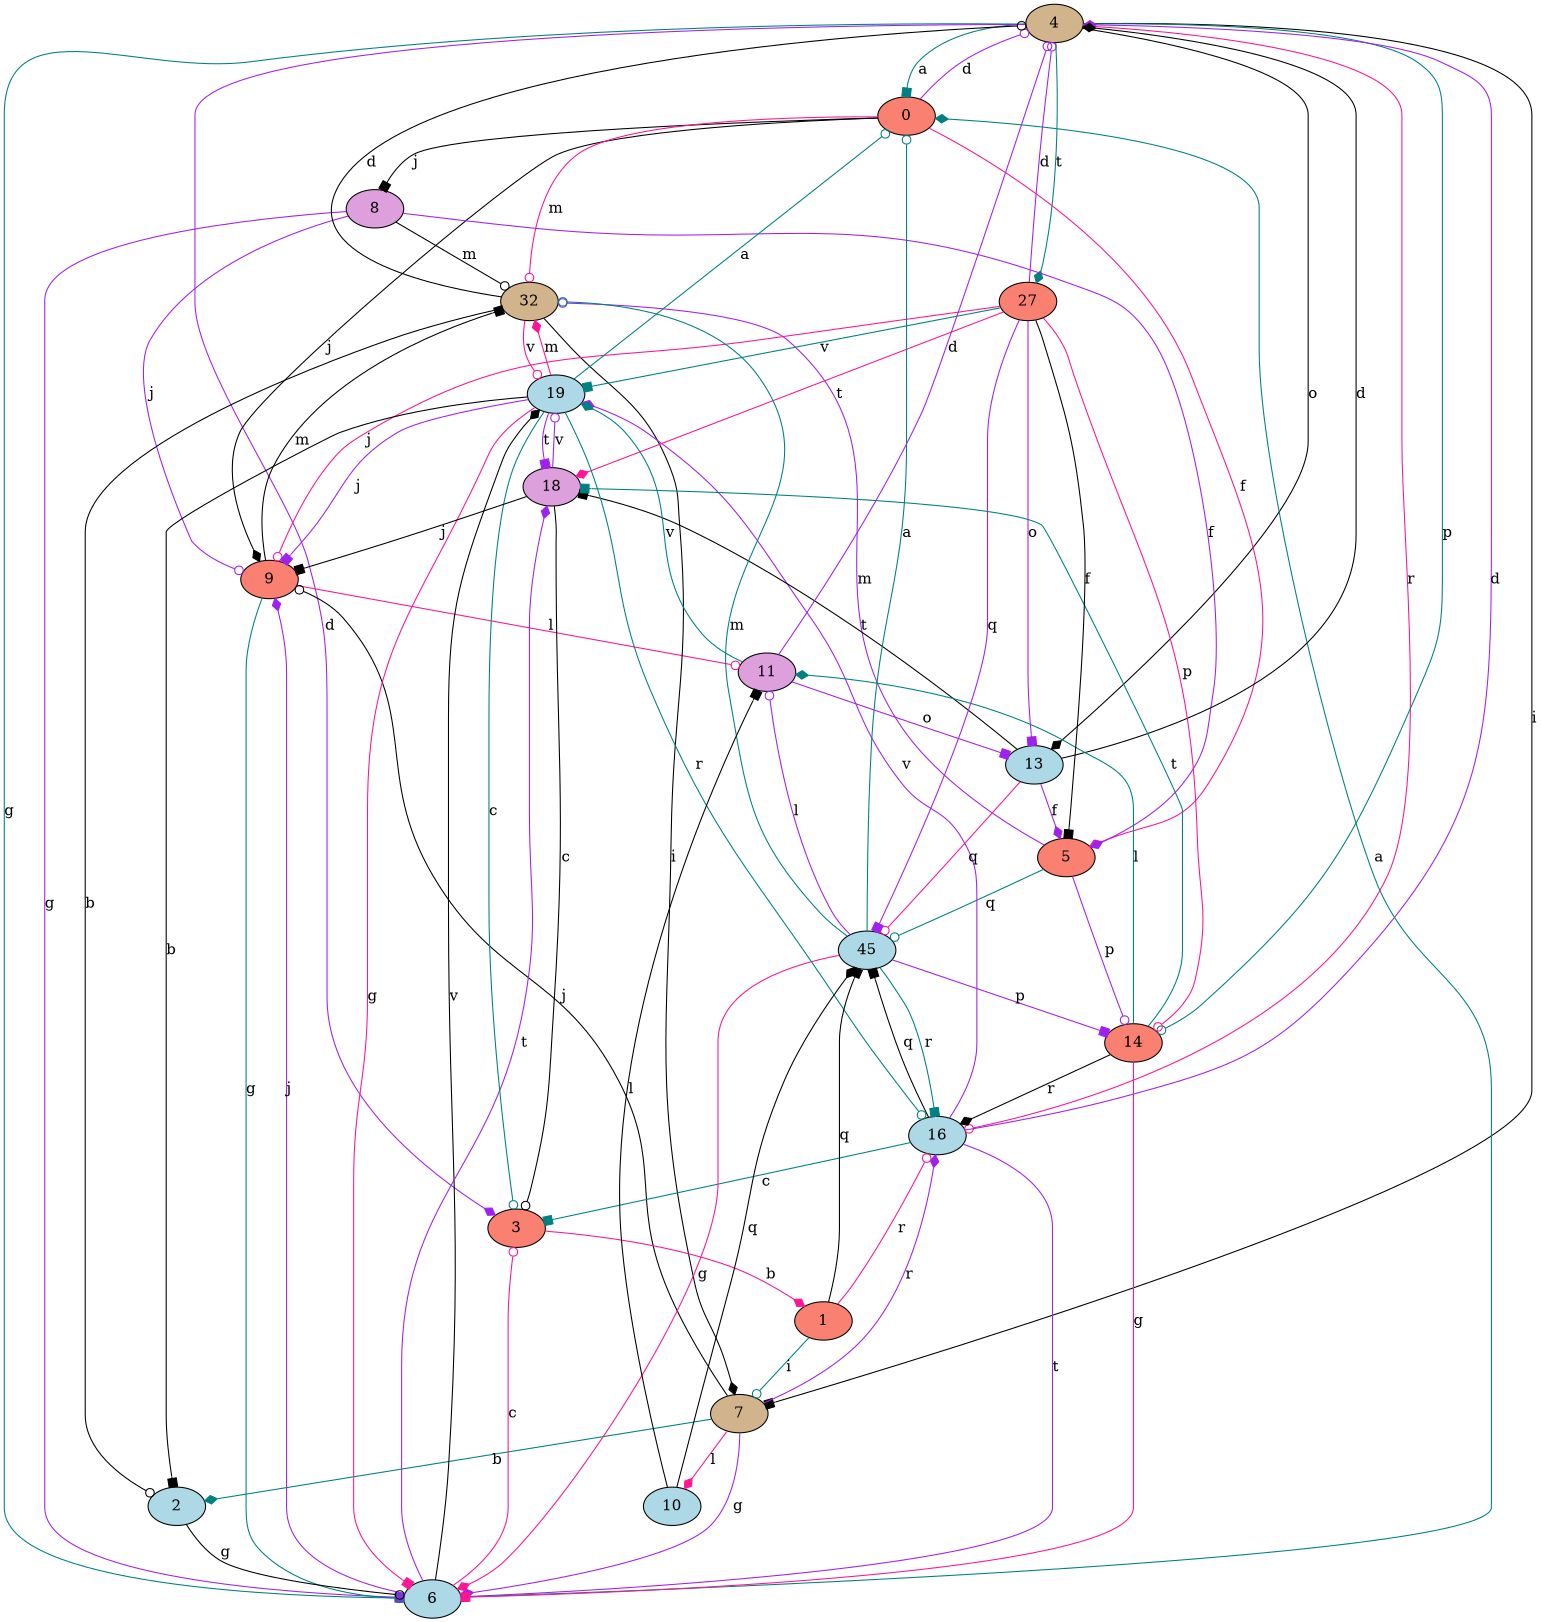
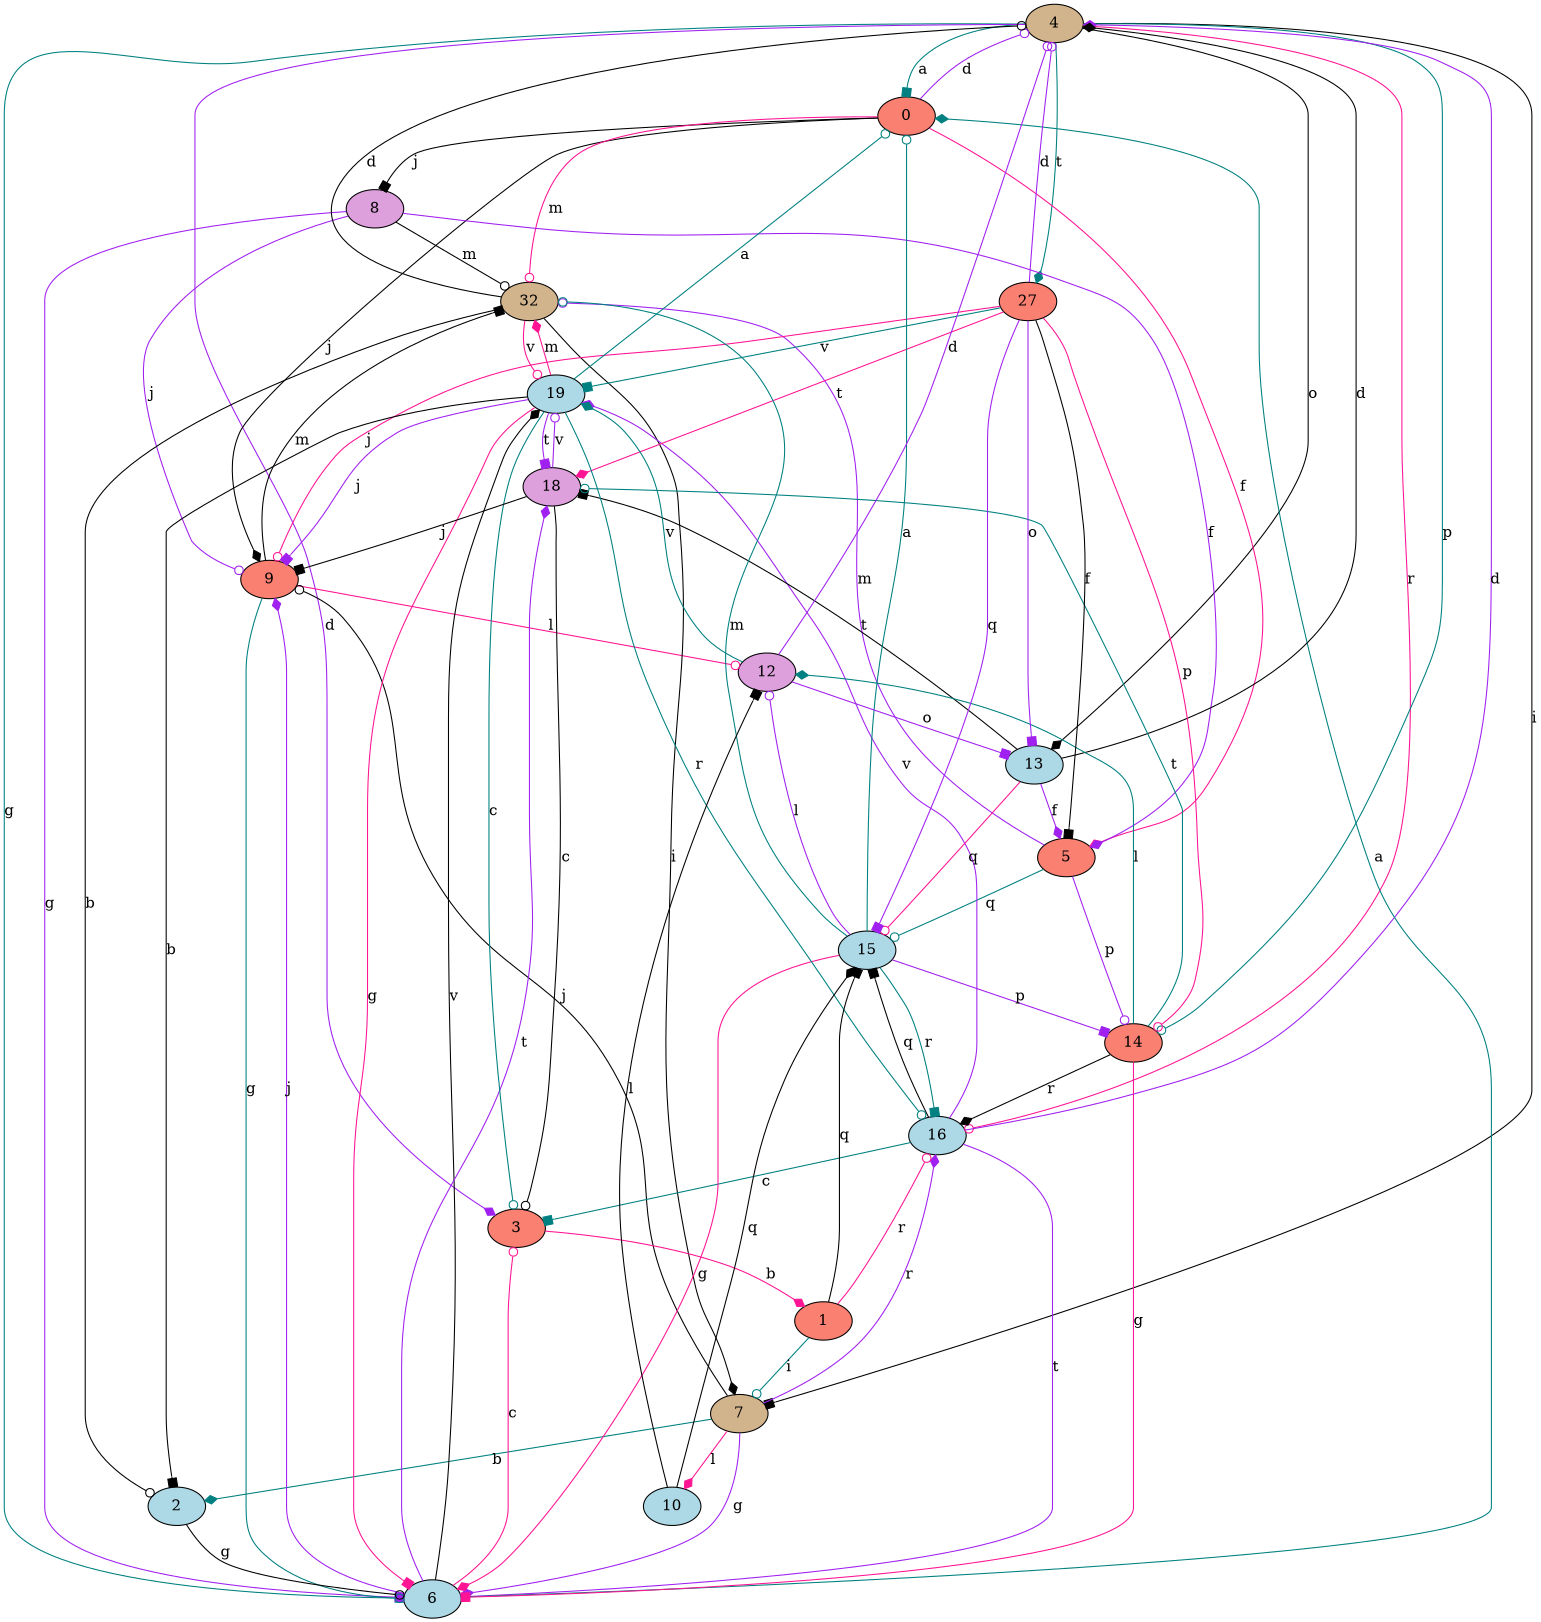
(1064, 564) -> (1063, 563)
(767, 672) -> (767, 672)
(867, 950) -> (867, 950)
